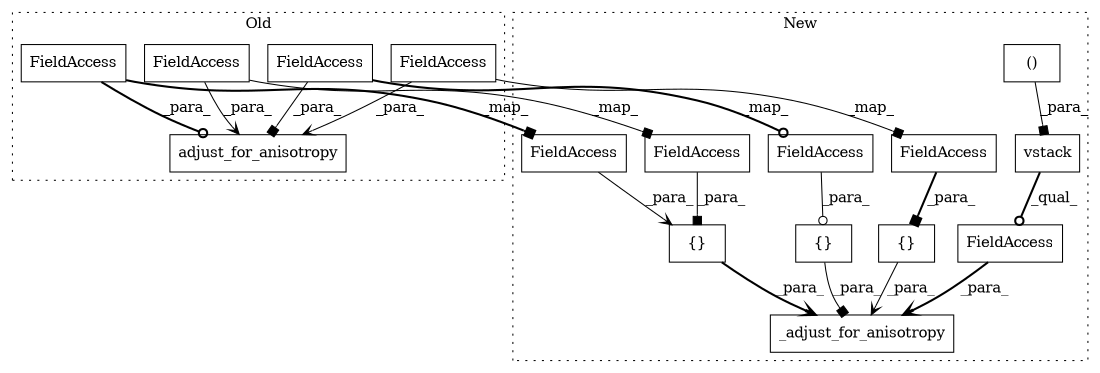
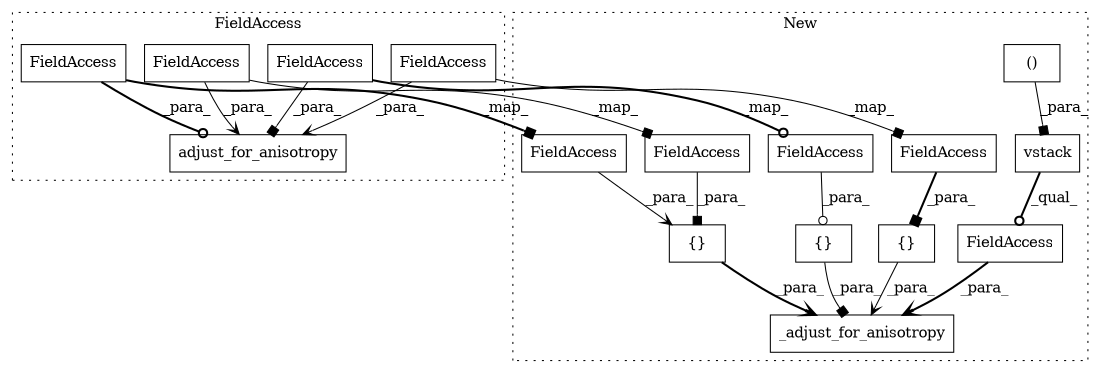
(259, 24) -> (259, 24)
